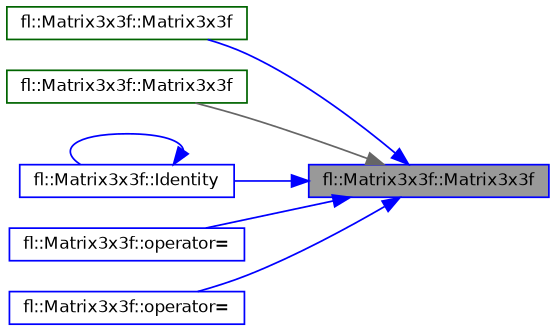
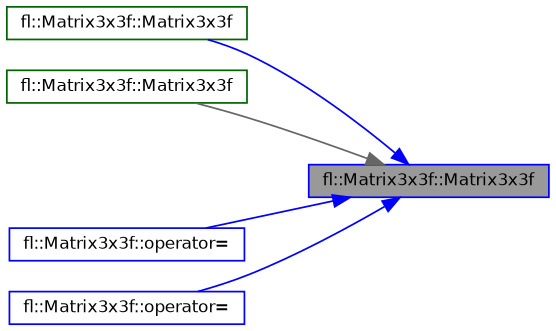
(127, 181) -> none
